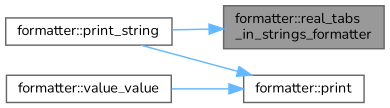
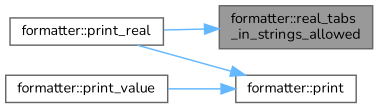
(304, 27) -> (296, 27)
(89, 32) -> (87, 32)
(89, 89) -> (87, 89)
